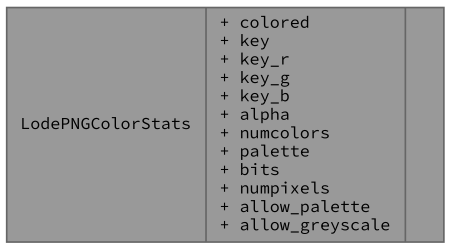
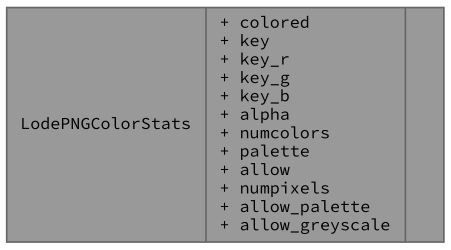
(250, 170) -> (255, 170)
